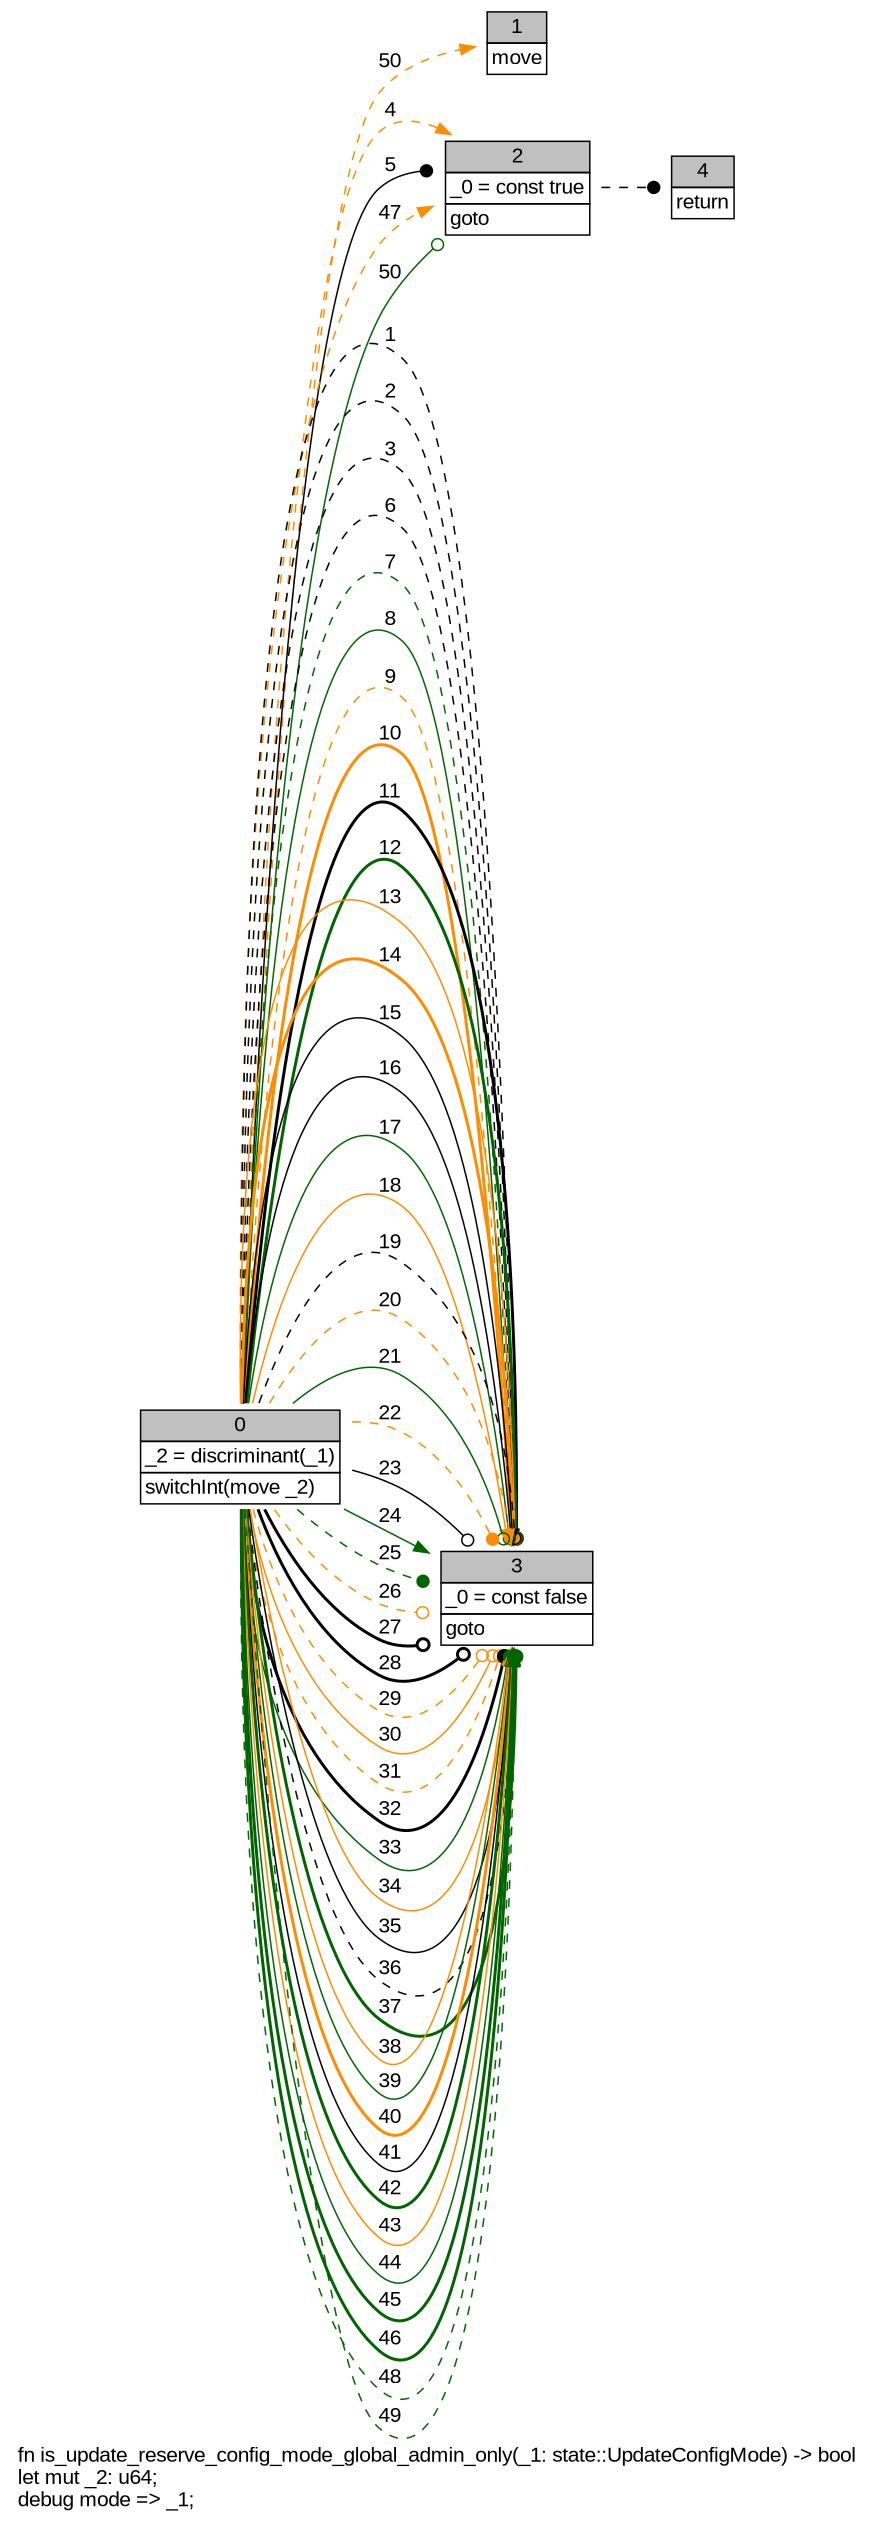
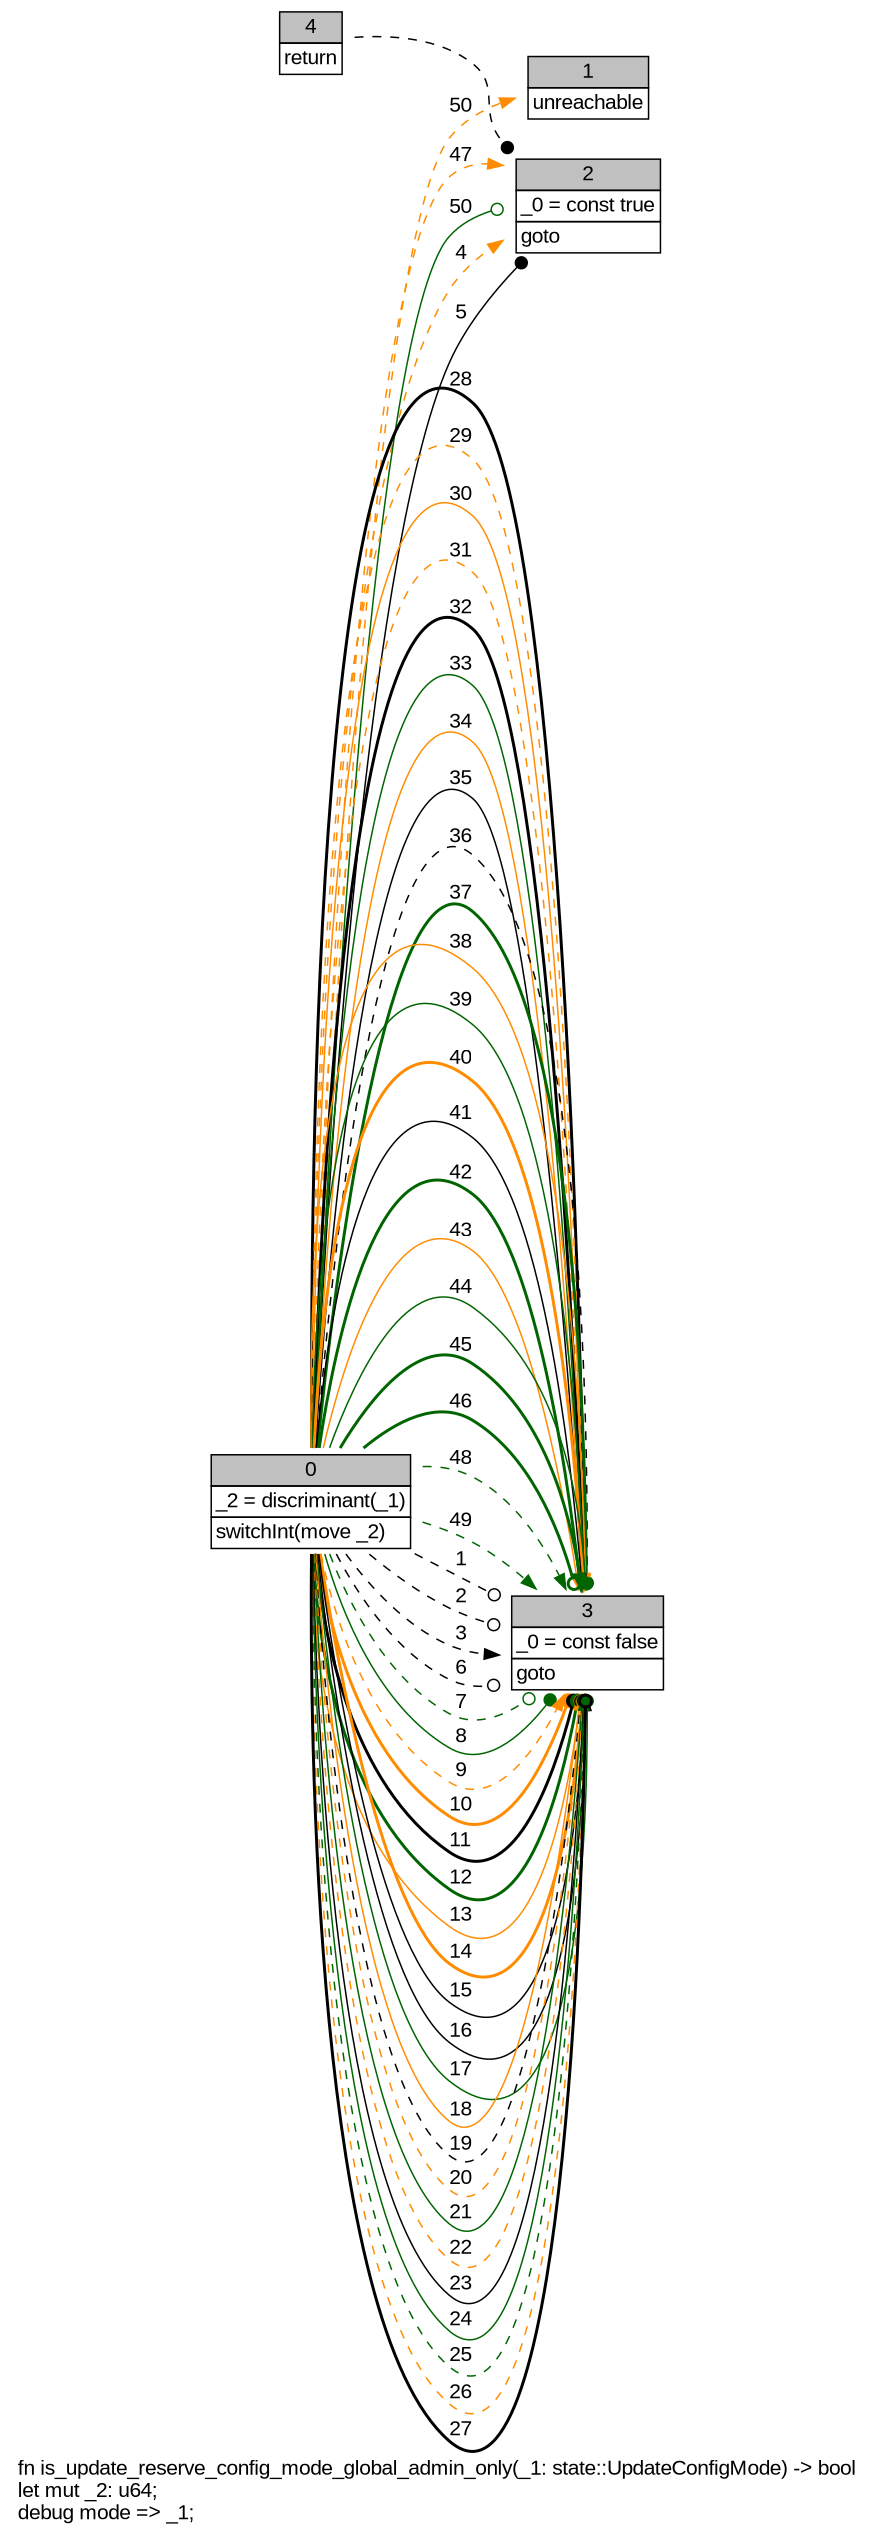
(517, 58) -> (588, 103)
(624, 187) -> (457, 54)
